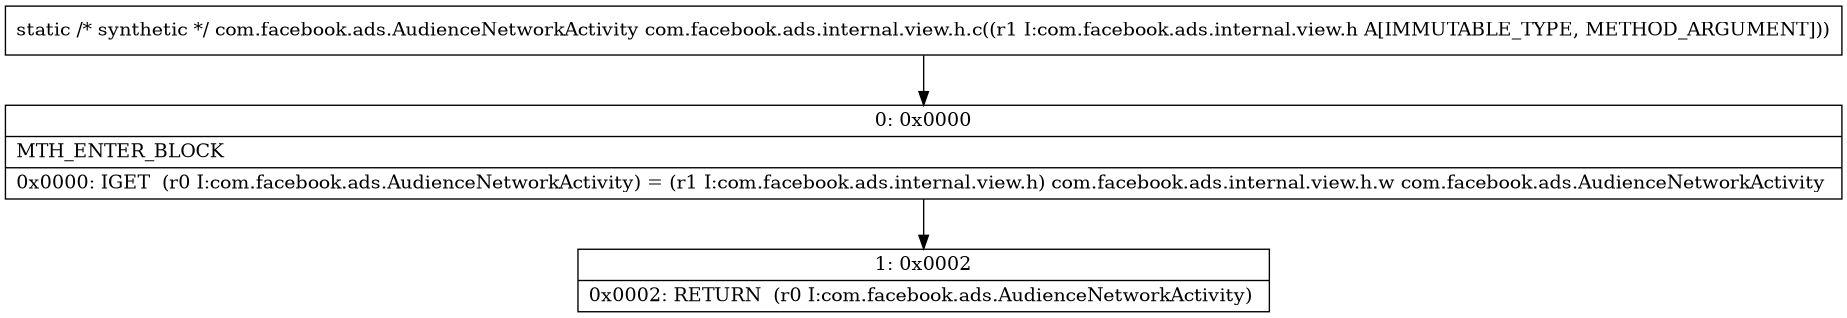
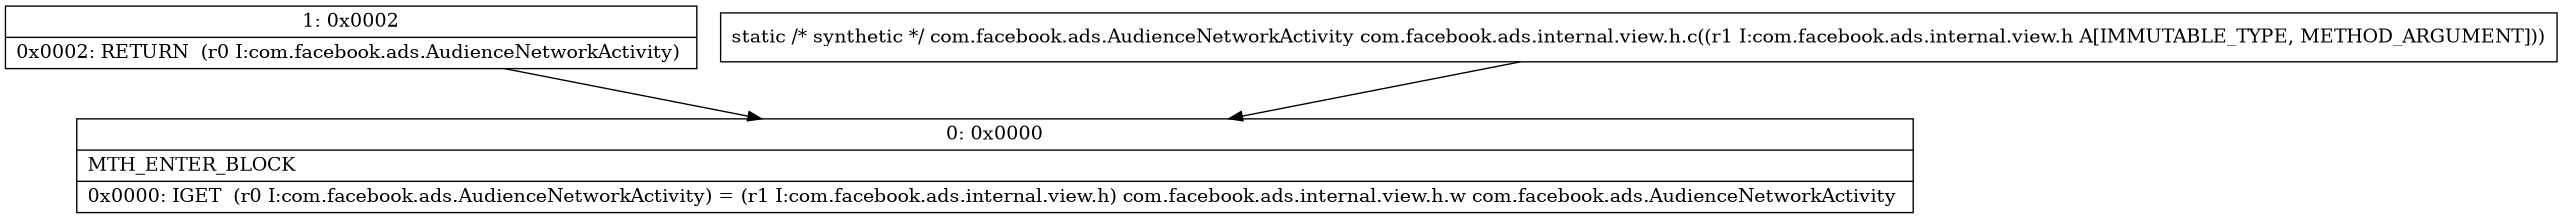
(924, 217) -> (626, 92)
